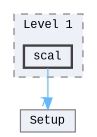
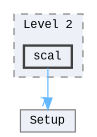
(48, 25) -> (48, 25)
